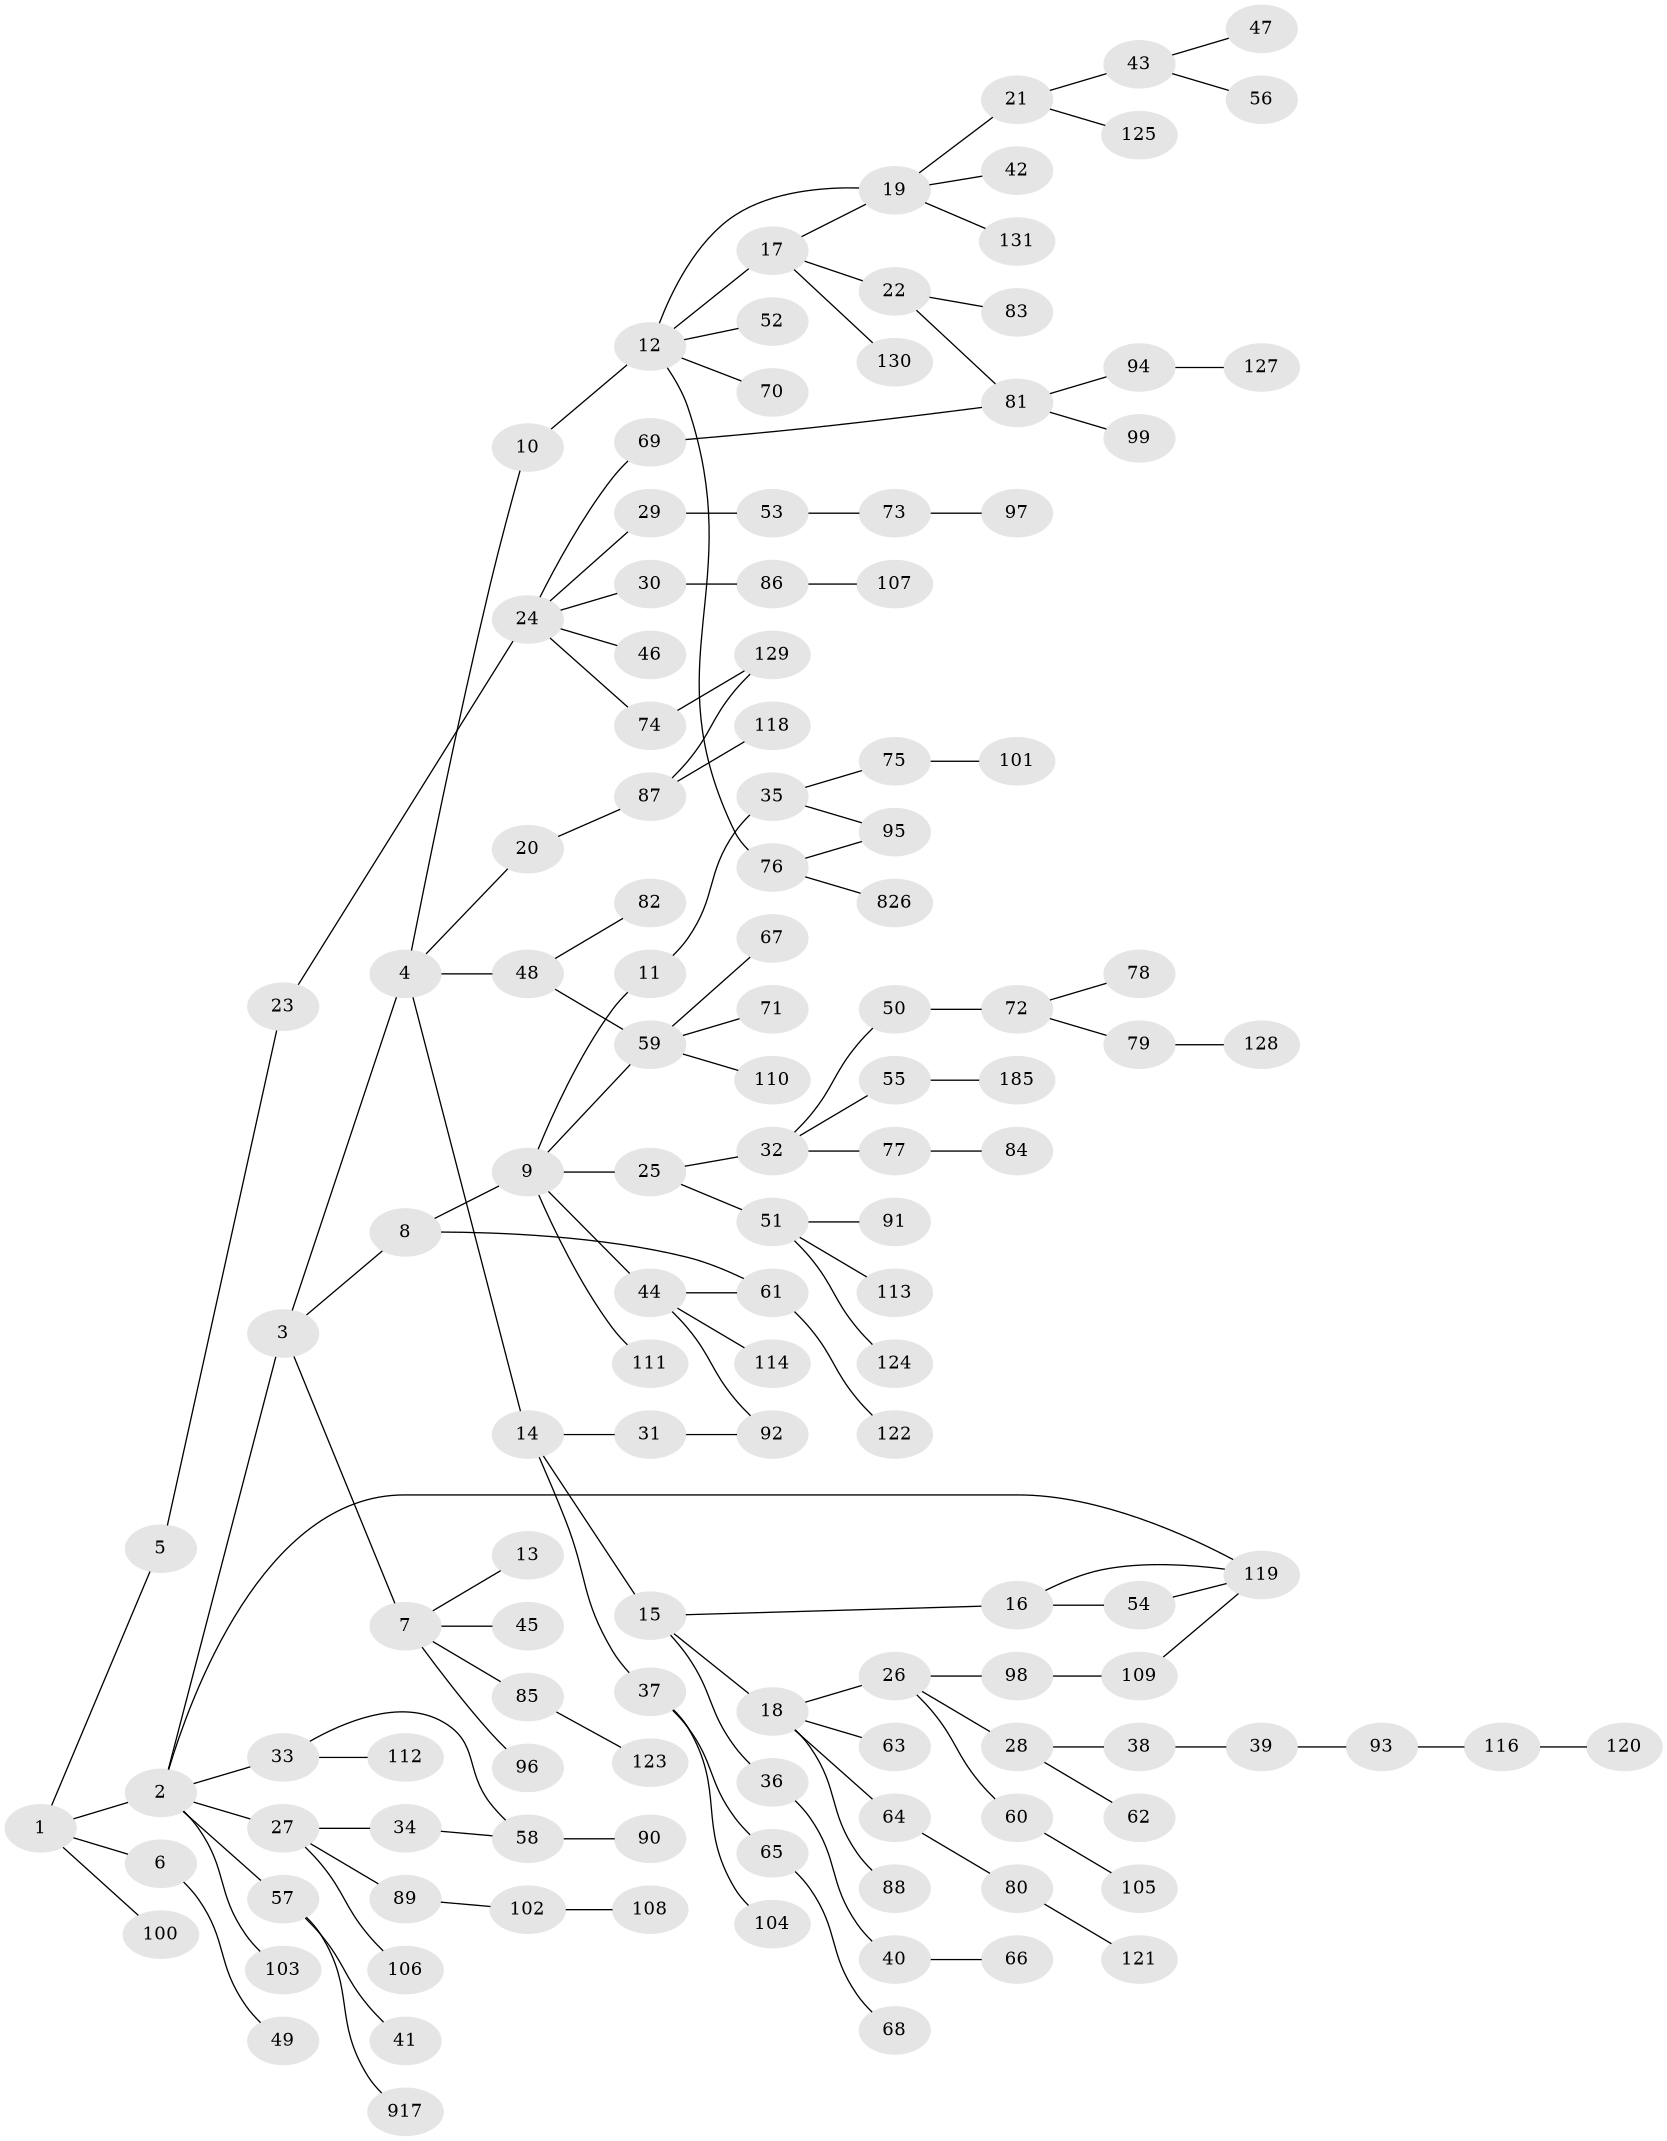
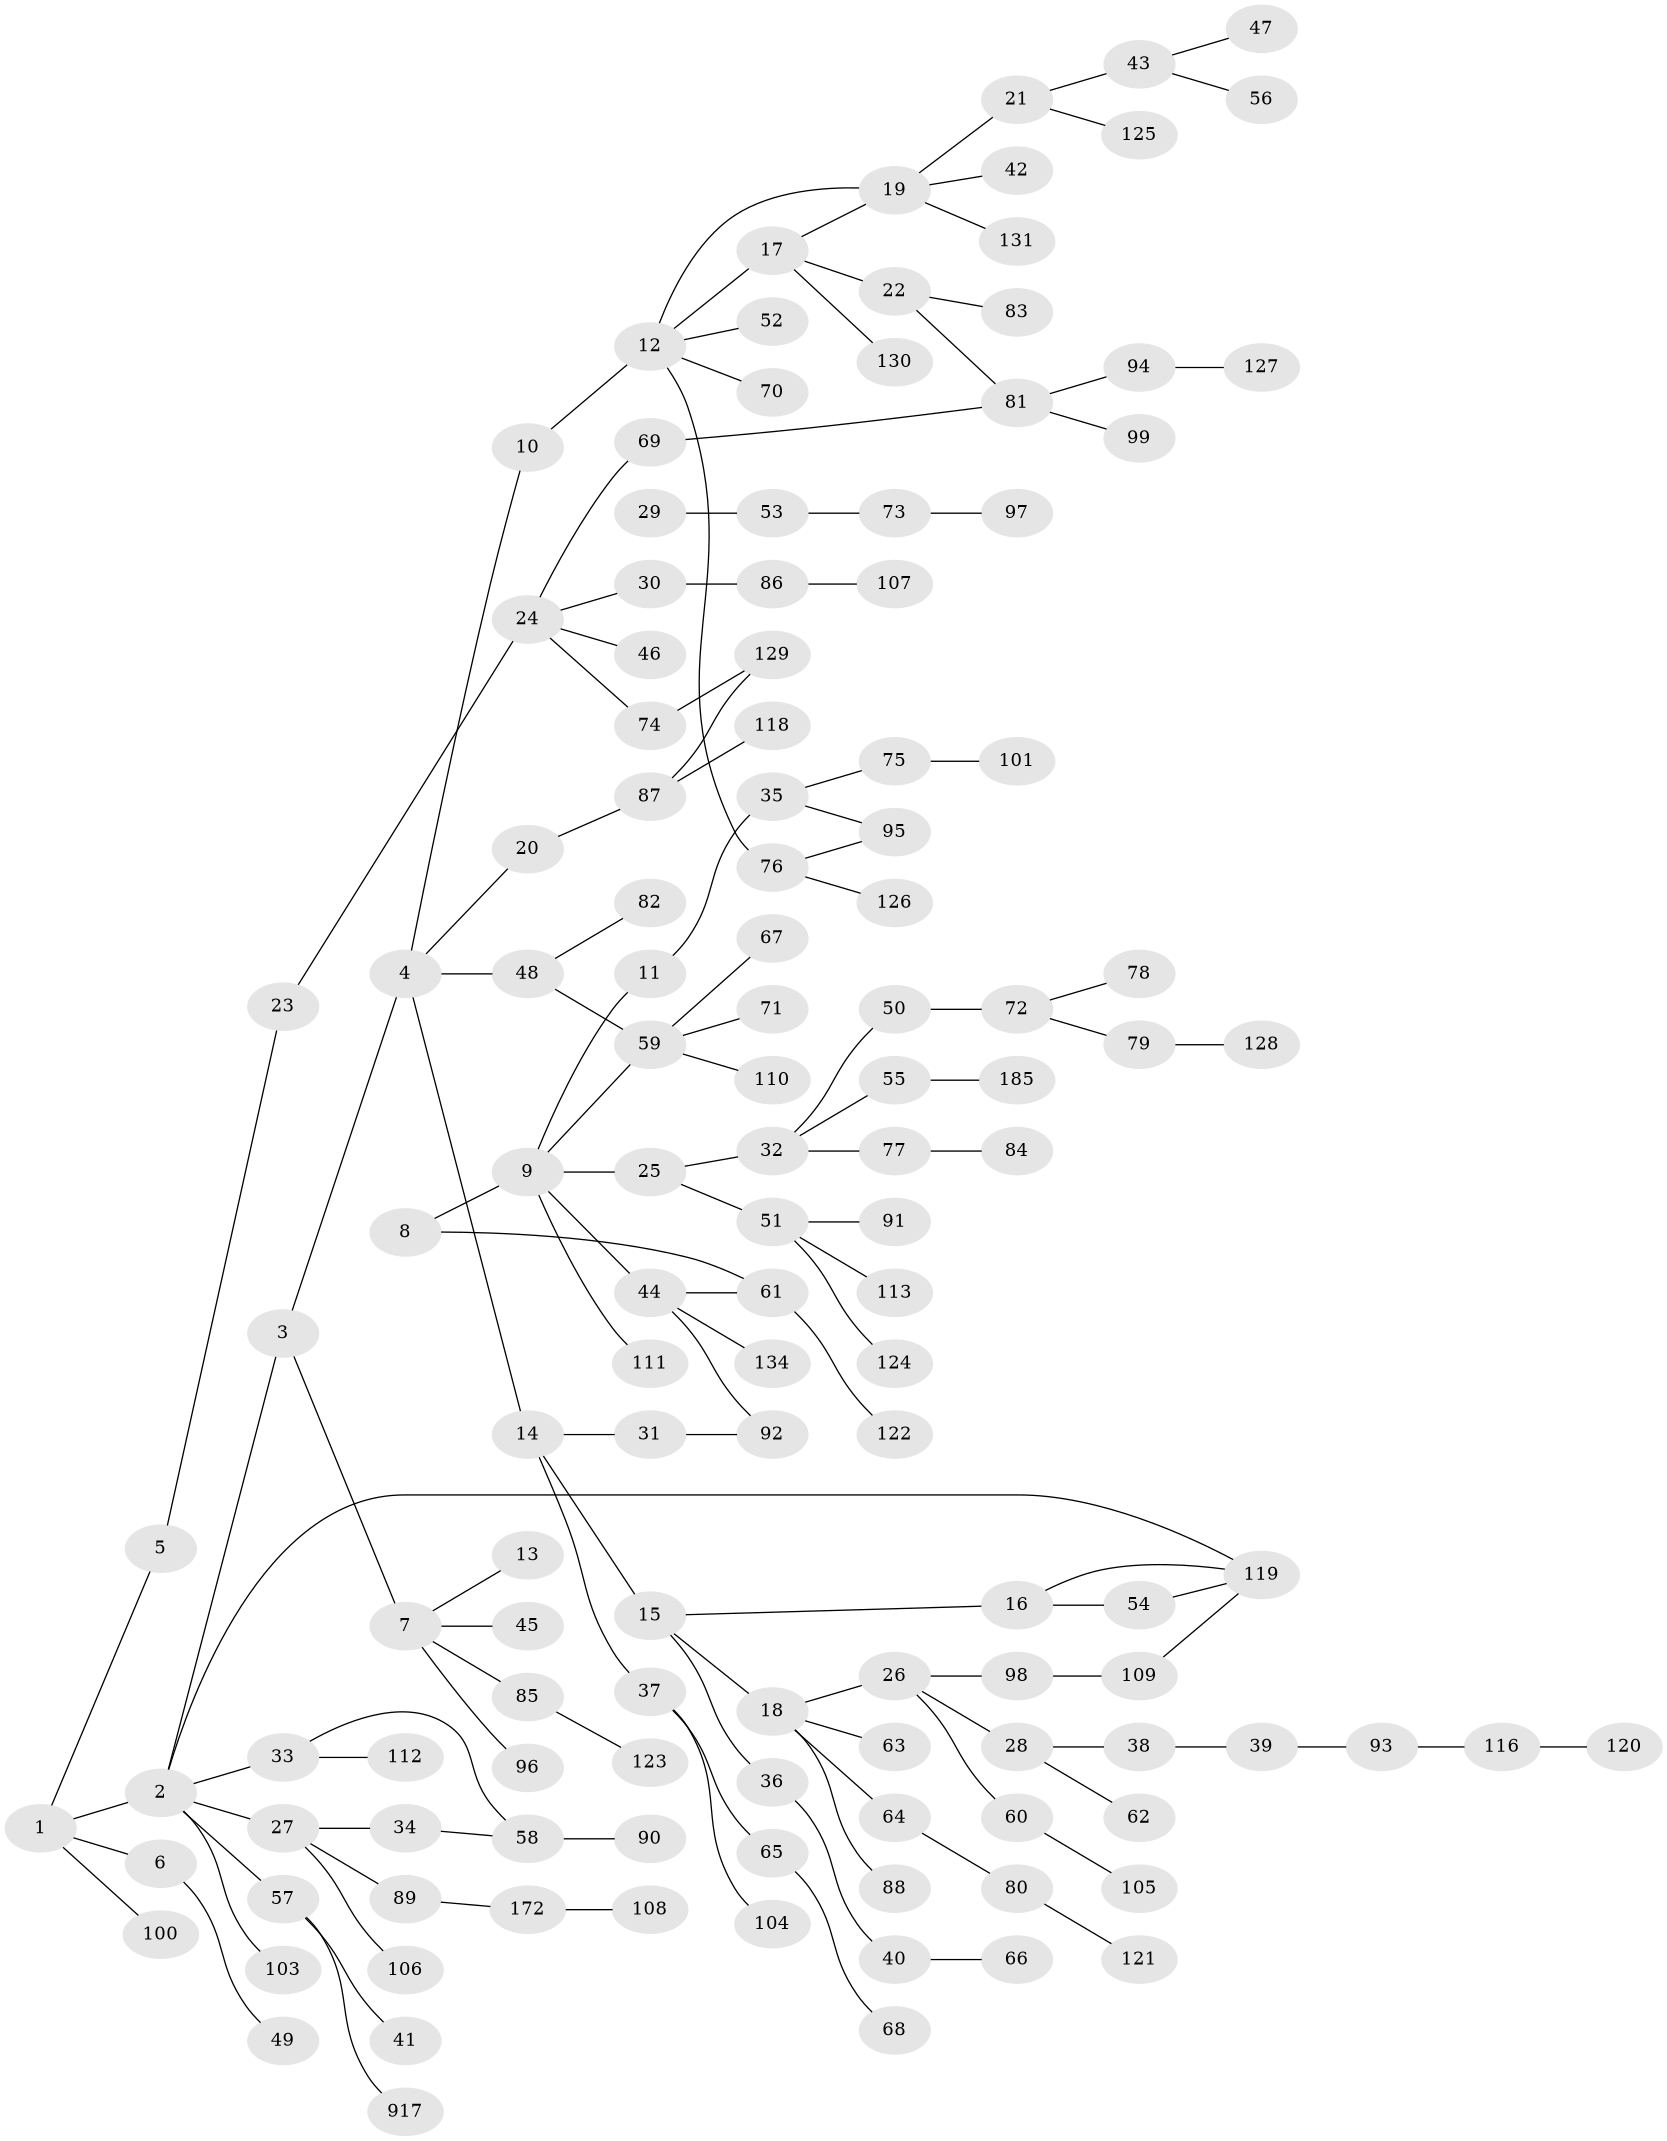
(589, 566) -> none
(895, 903) -> (895, 903)
(344, 1283) -> none
(772, 1364) -> (772, 1364)
(528, 1910) -> (528, 1910)
